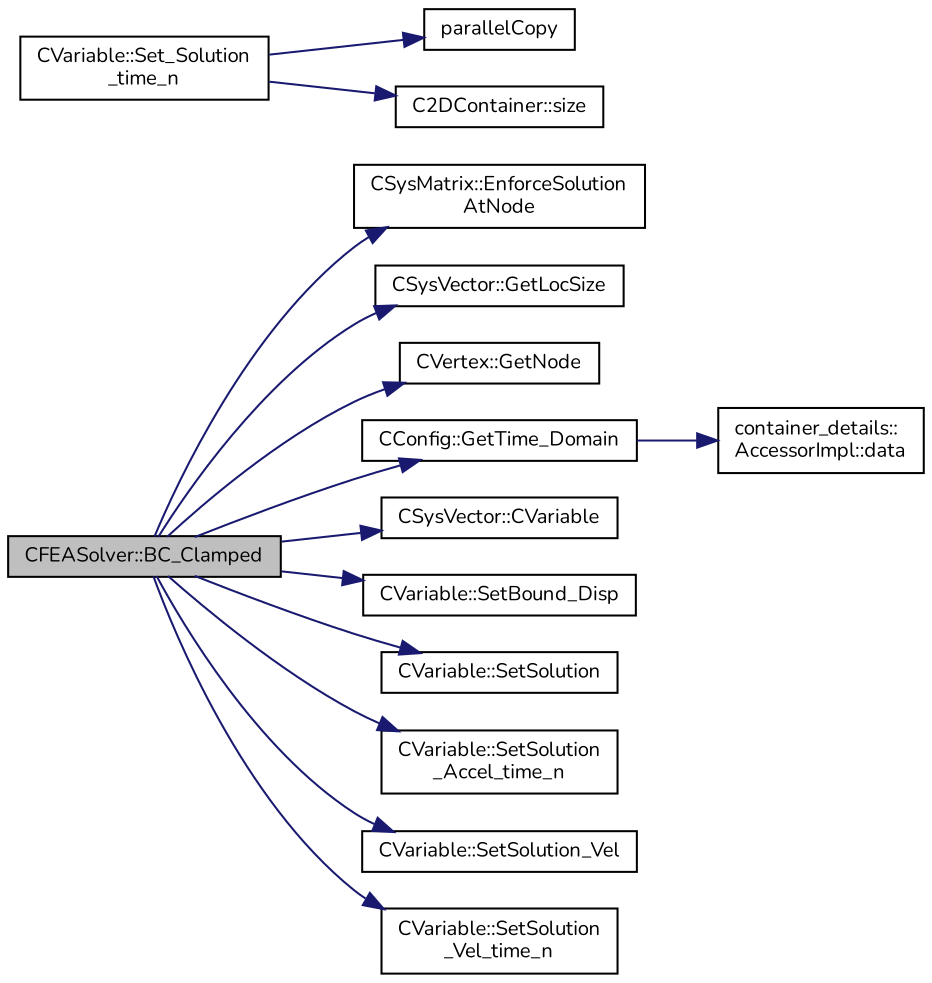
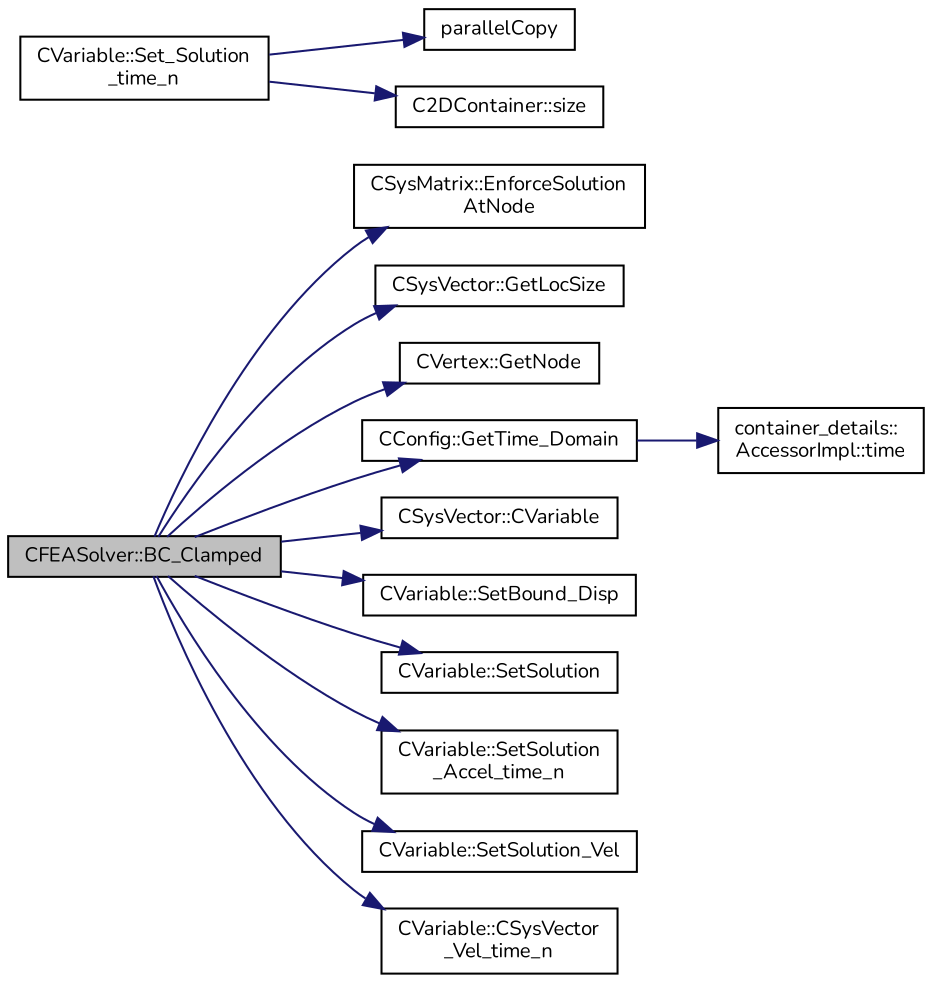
(821, 441) -> (821, 441)
(500, 941) -> (500, 941)
